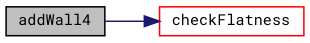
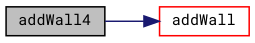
(232, 21) -> (204, 21)
